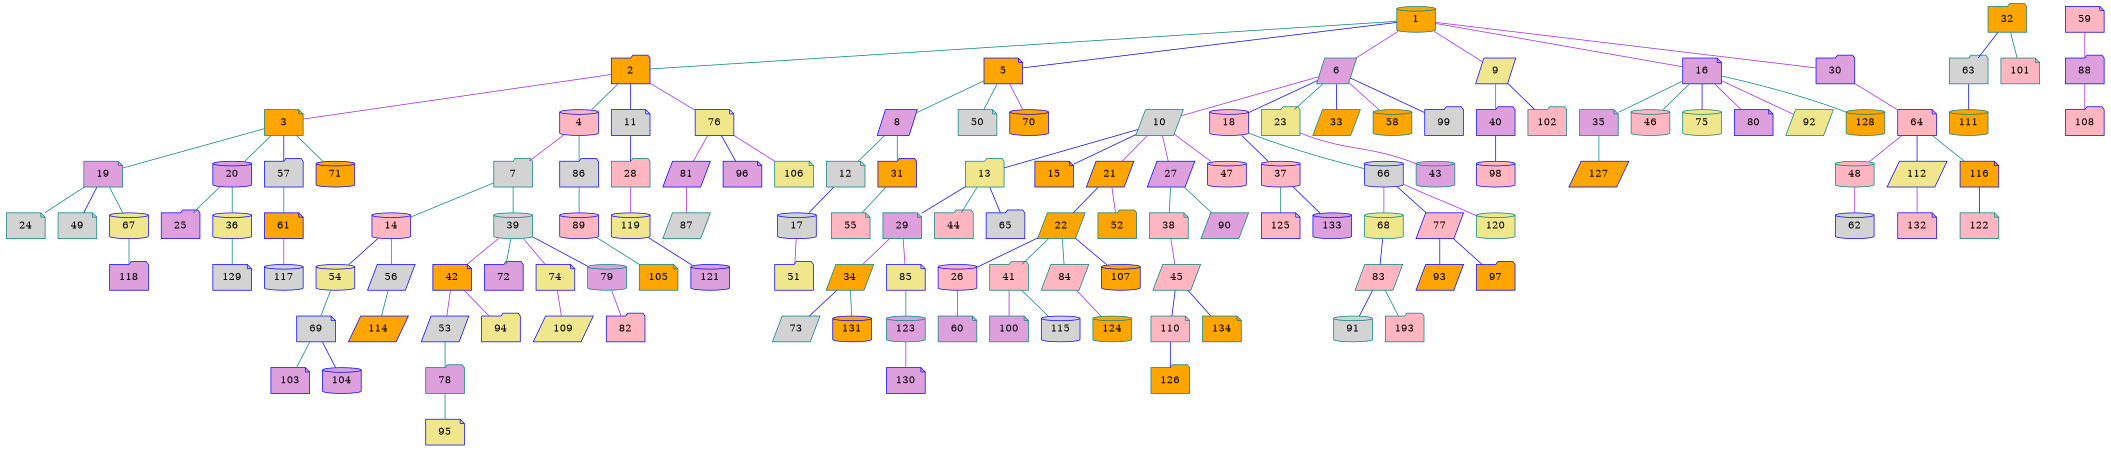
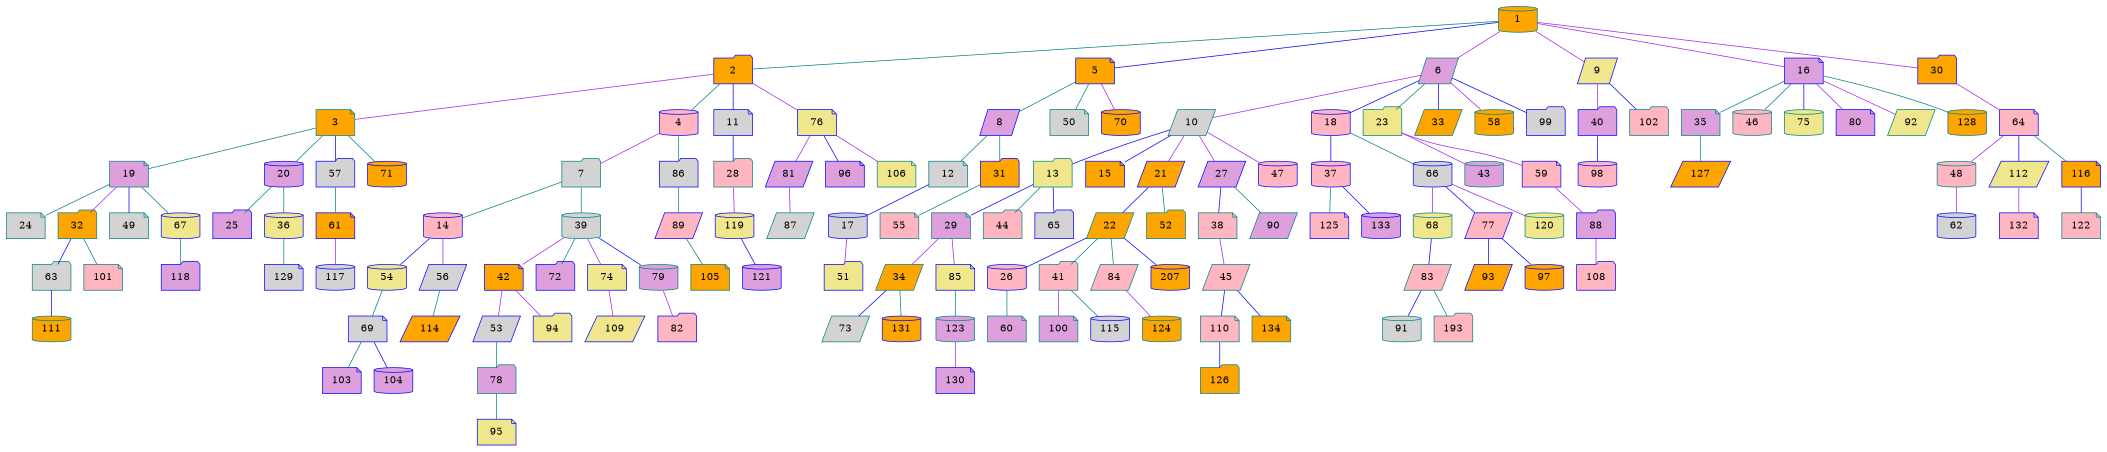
(1835, 71) -> (1937, 71)
none -> (1462, 150)
none -> (103, 200)
(1114, 200) -> (1164, 200)
(1170, 200) -> (1220, 200)
(579, 226) -> (679, 226)
(1121, 277) -> (1170, 277)
(1496, 277) -> (1544, 277)
